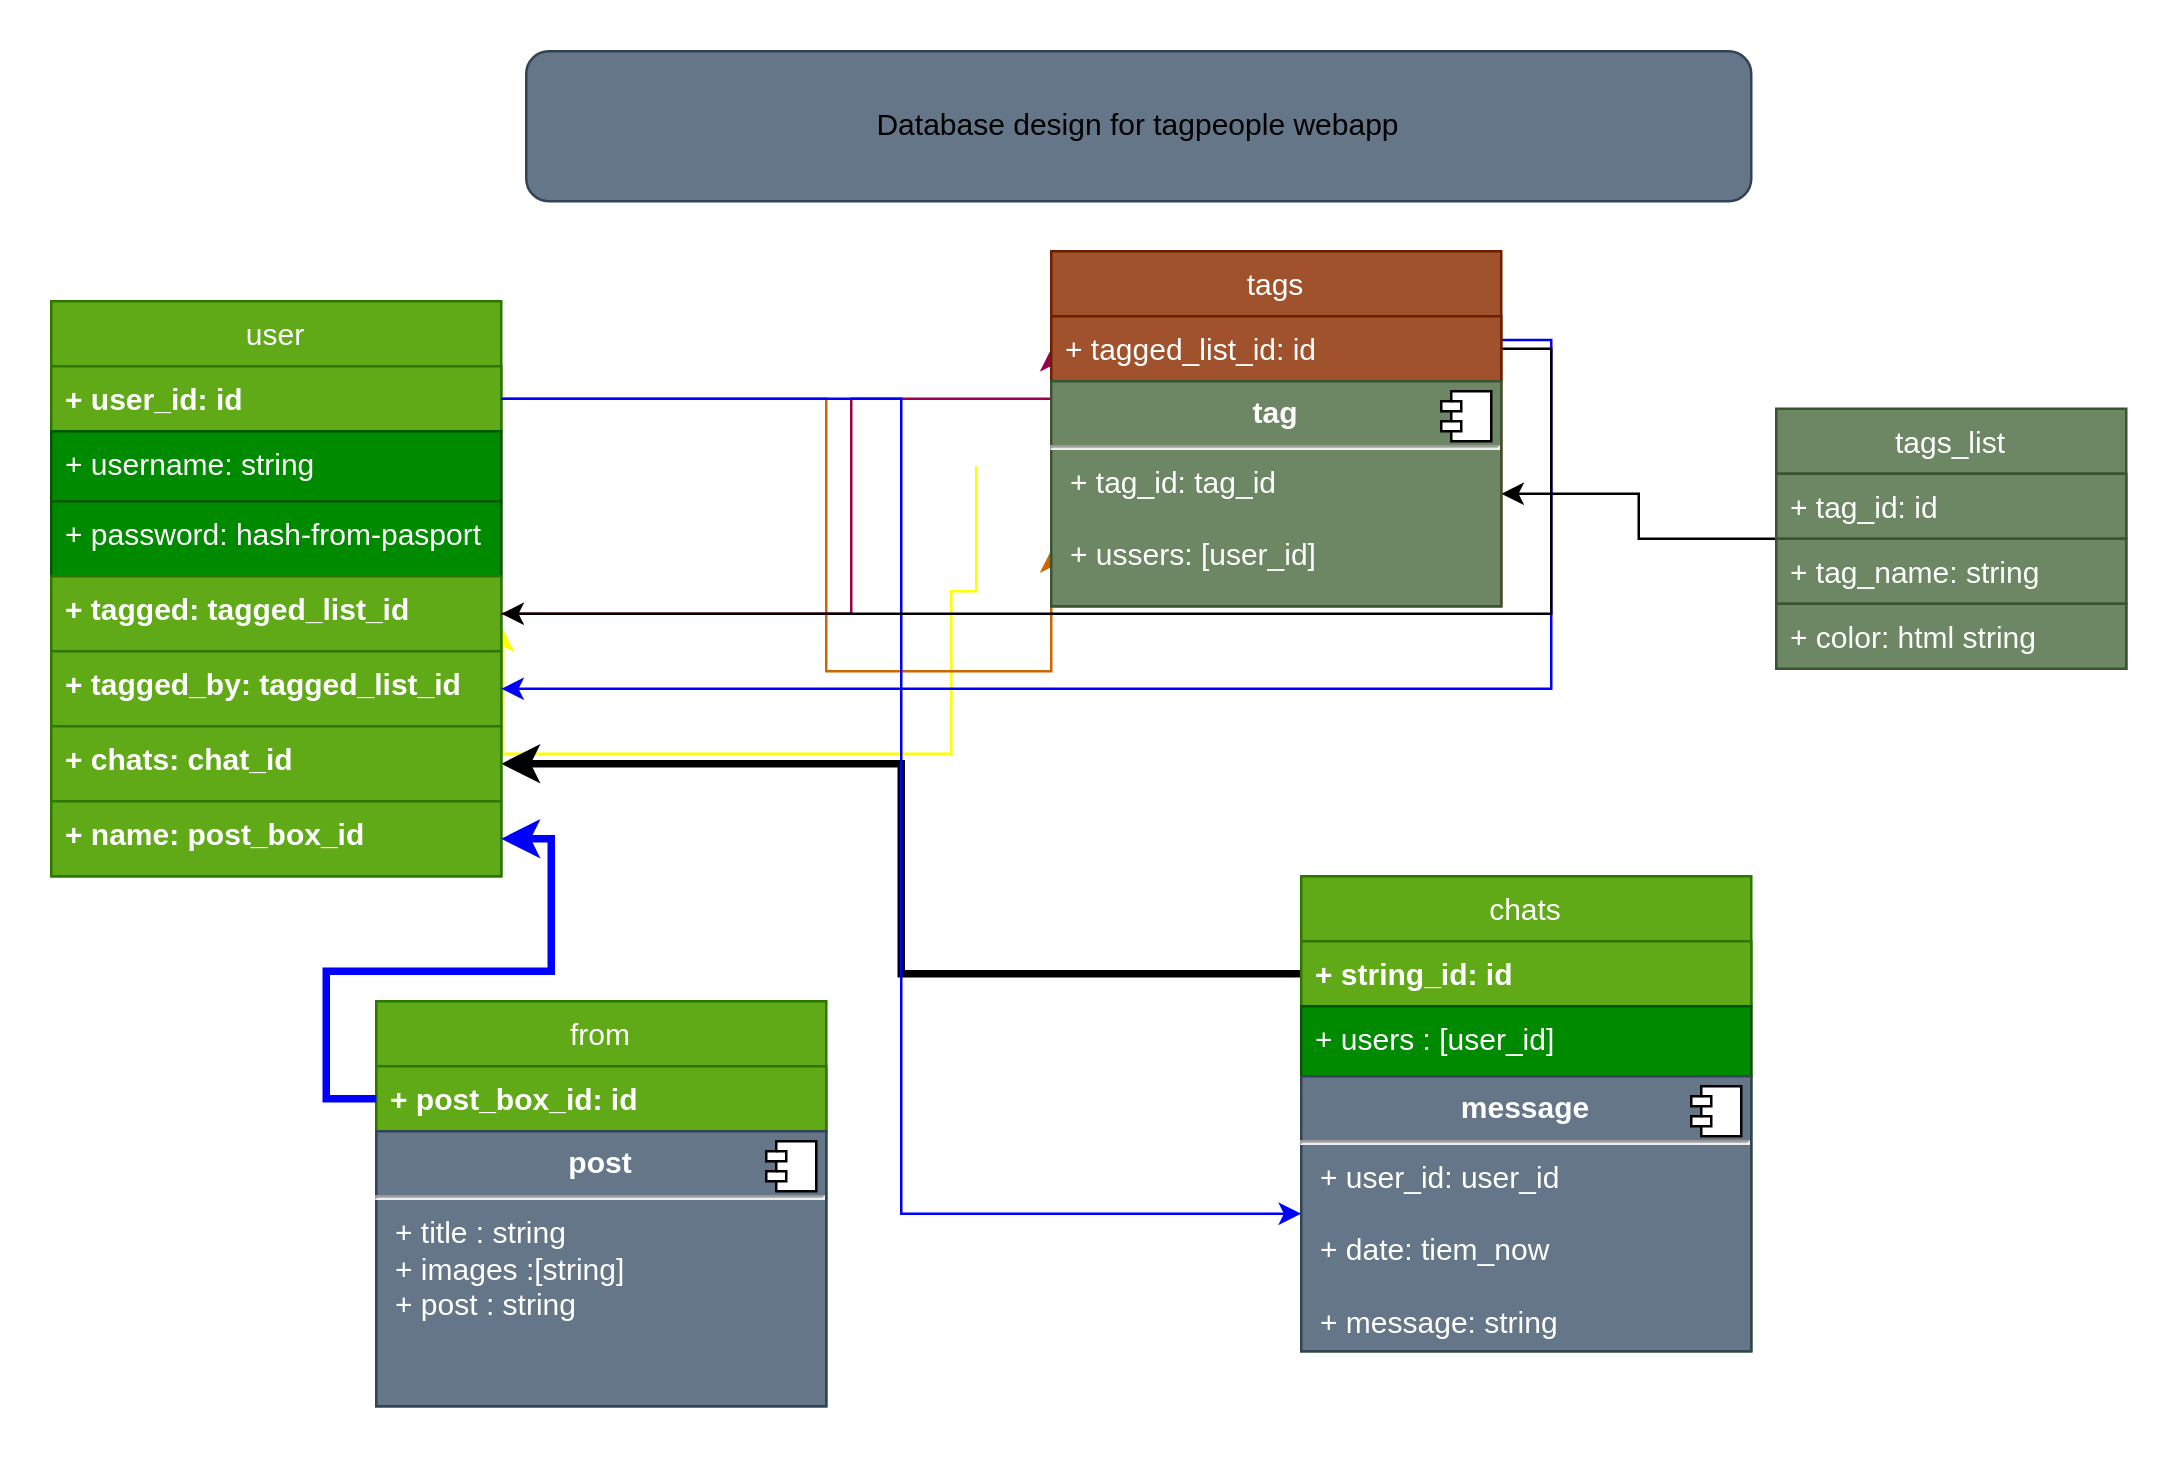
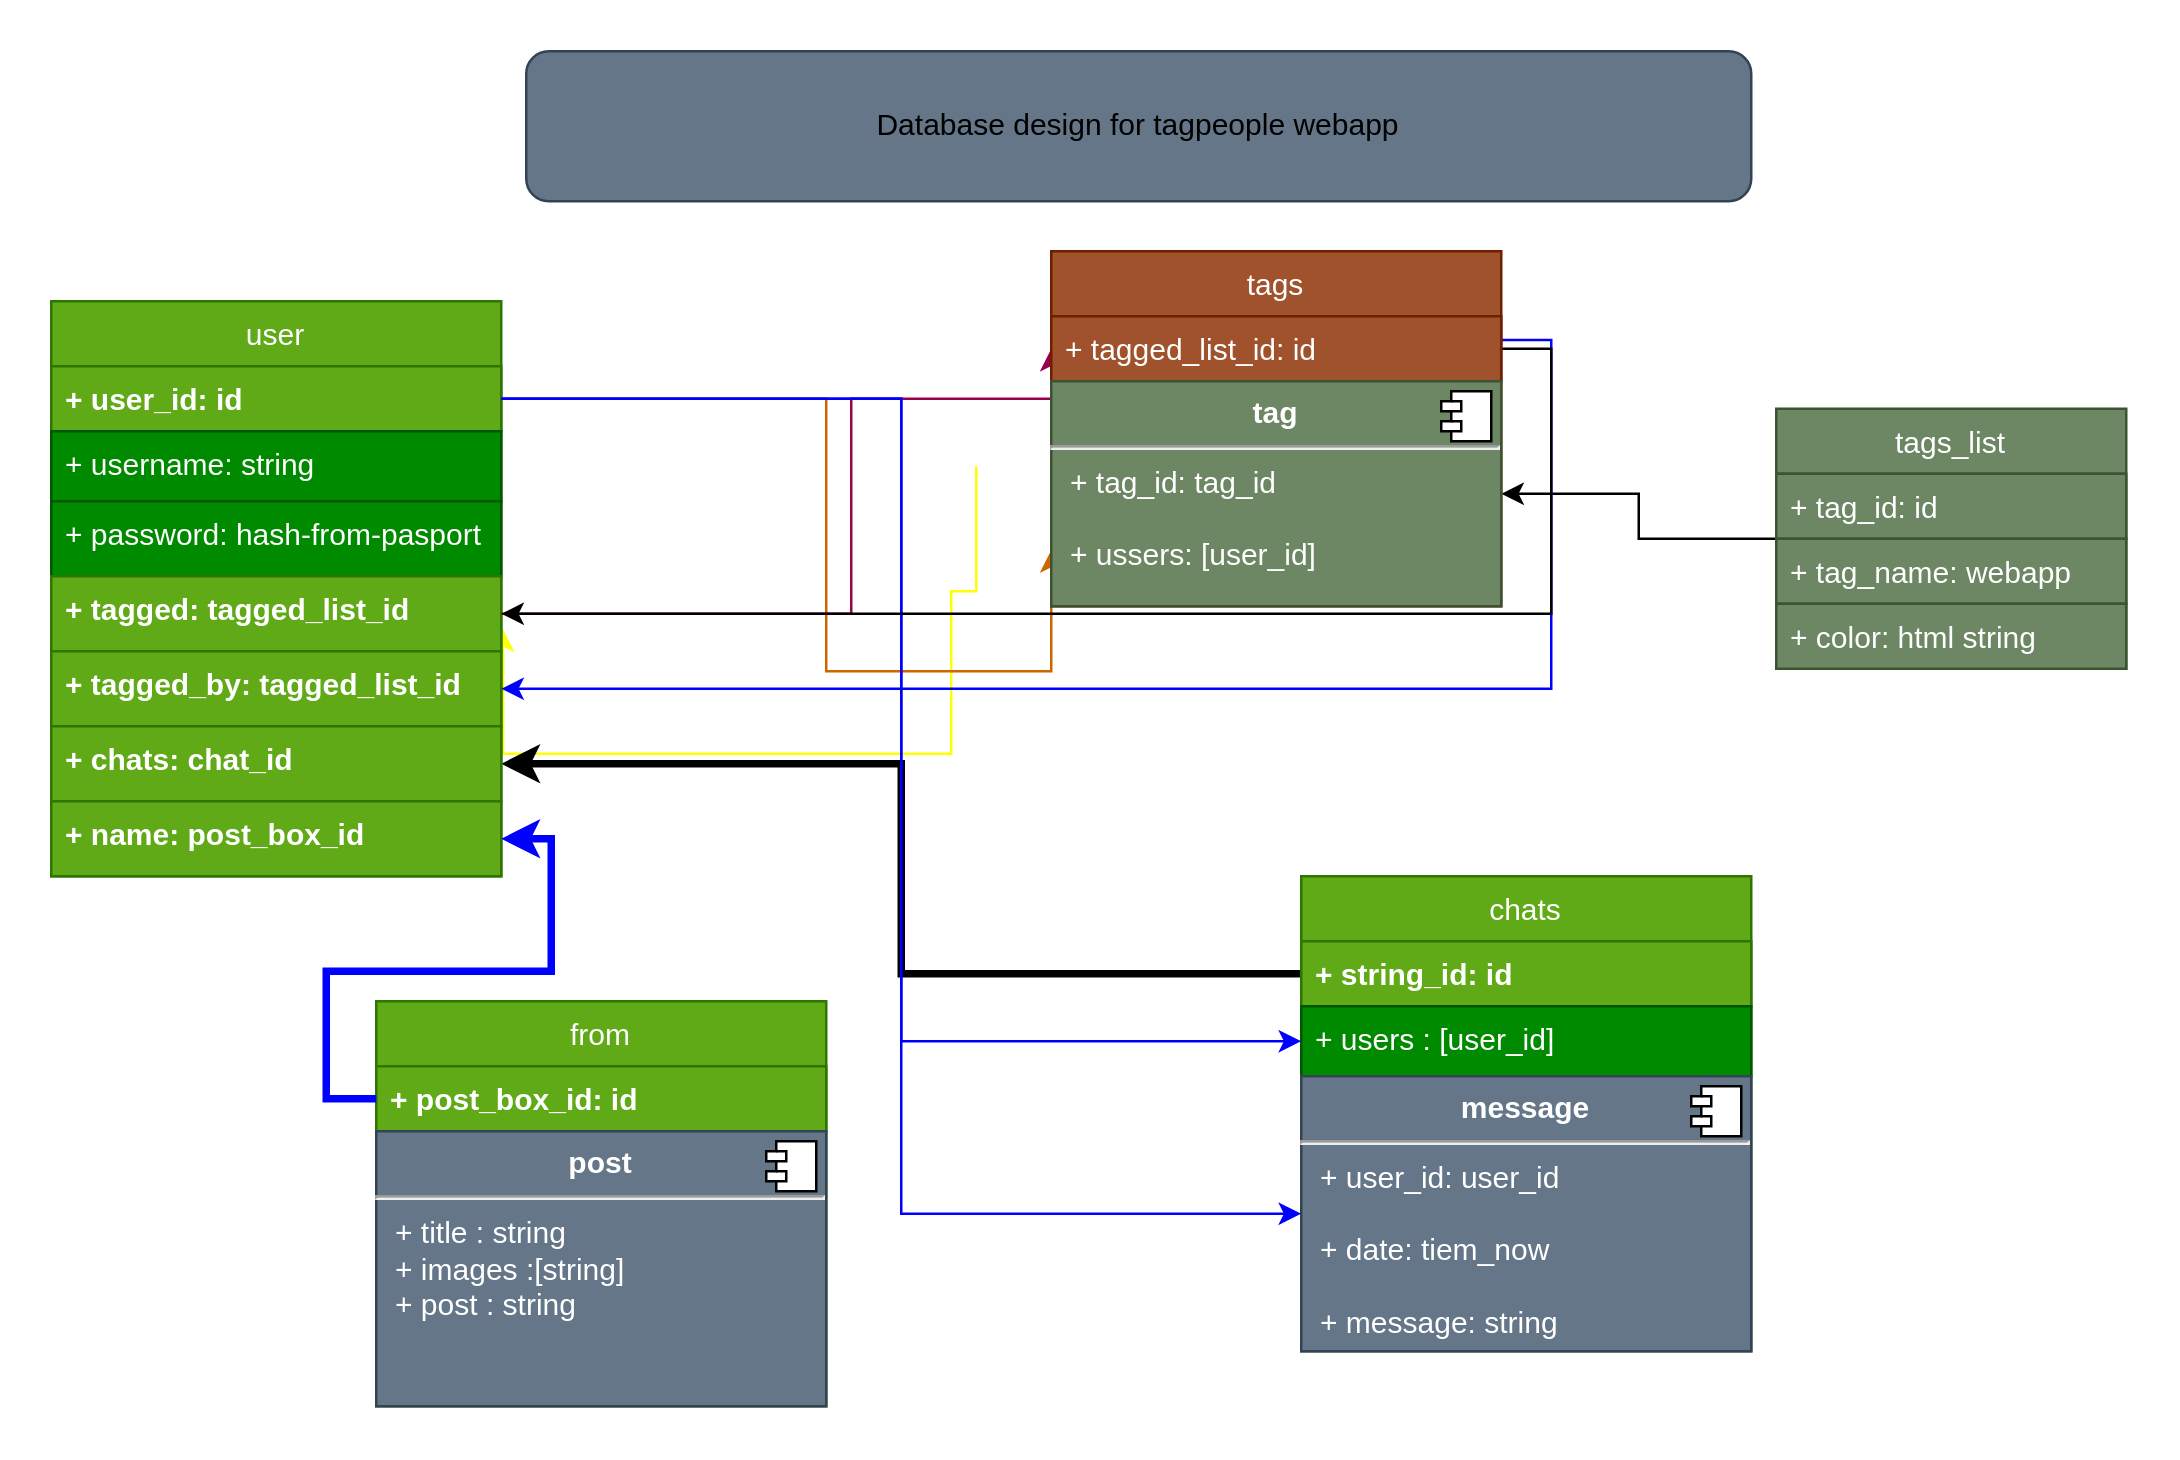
(1926, 573) -> (1930, 573)
none -> (1095, 1041)
